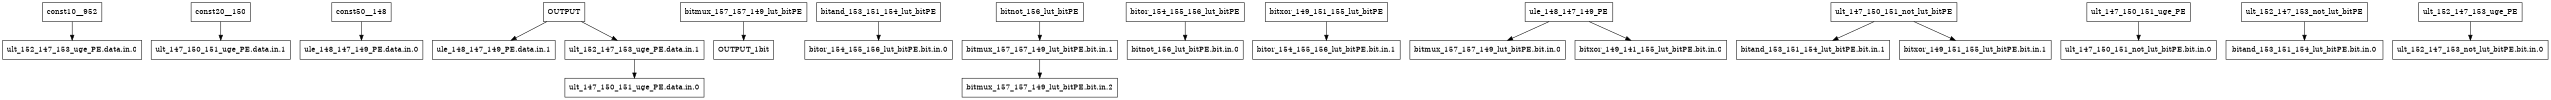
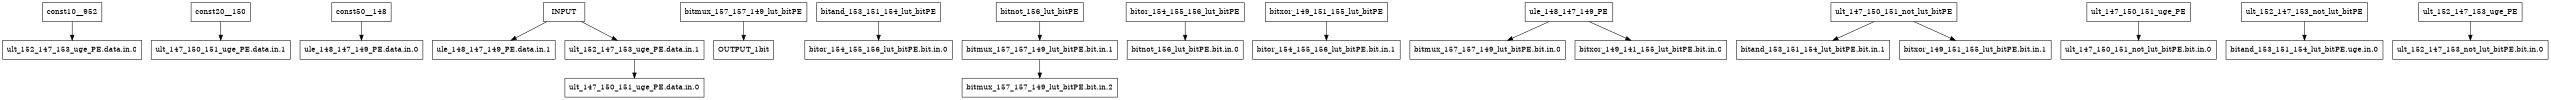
(564, 12) -> (564, 12)
(2304, 50) -> (2304, 50)
